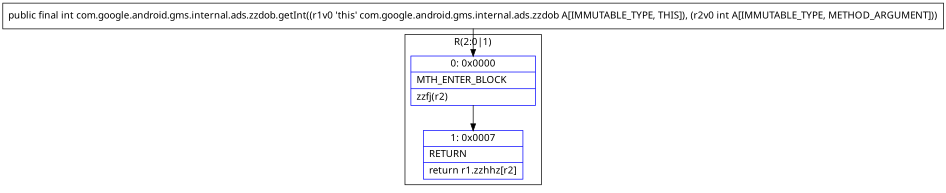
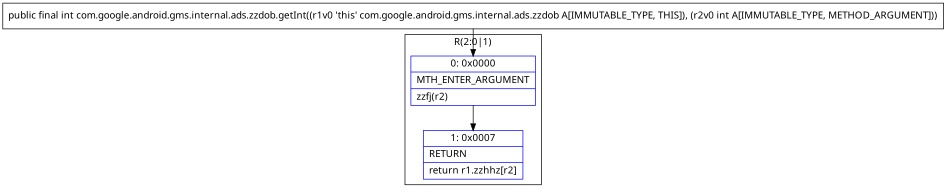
(462, 80) -> (473, 80)
